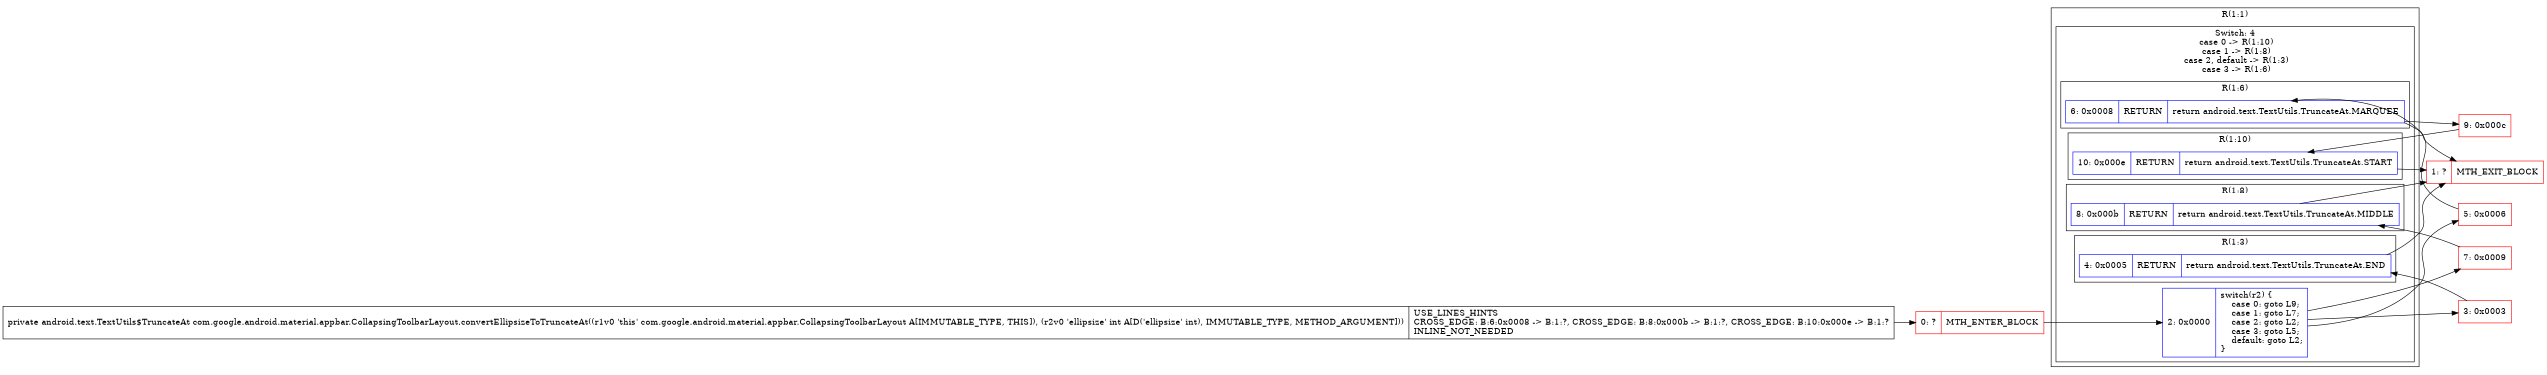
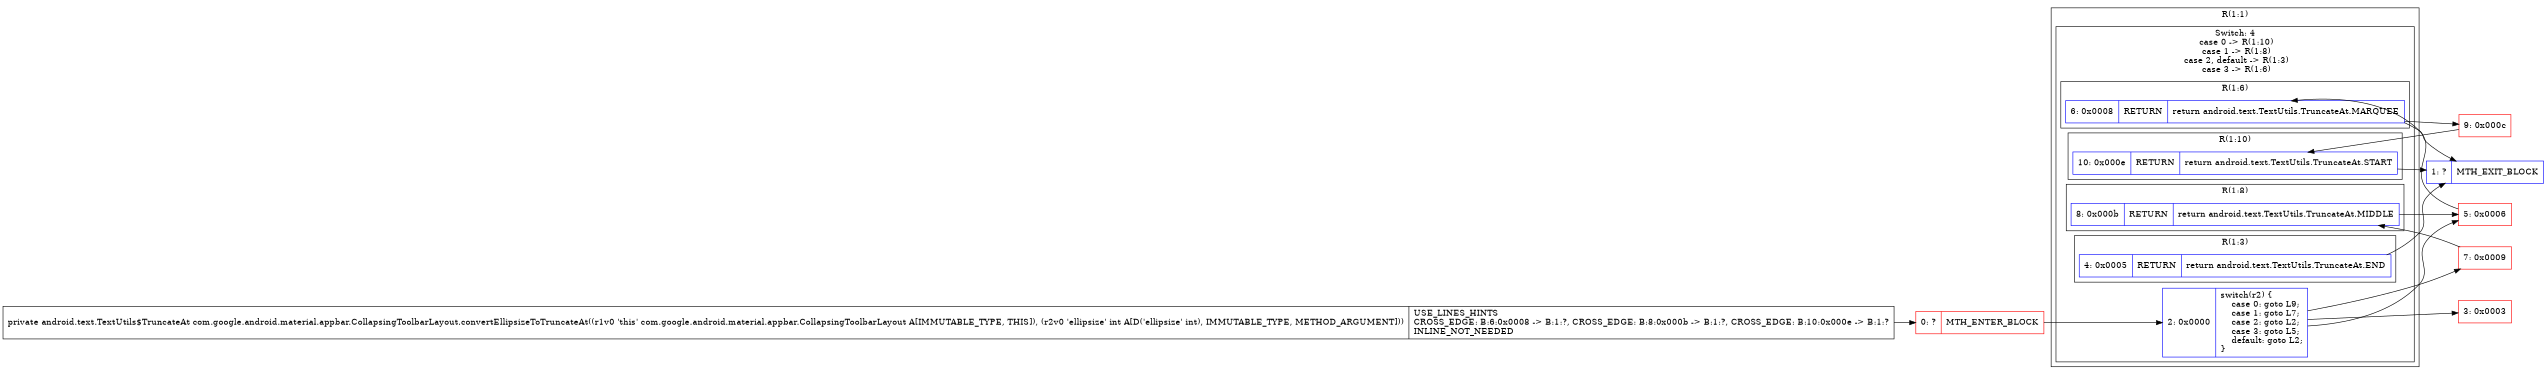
(2485, 172) -> (2485, 172)
(2360, 193) -> (2427, 214)
(2433, 284) -> none
